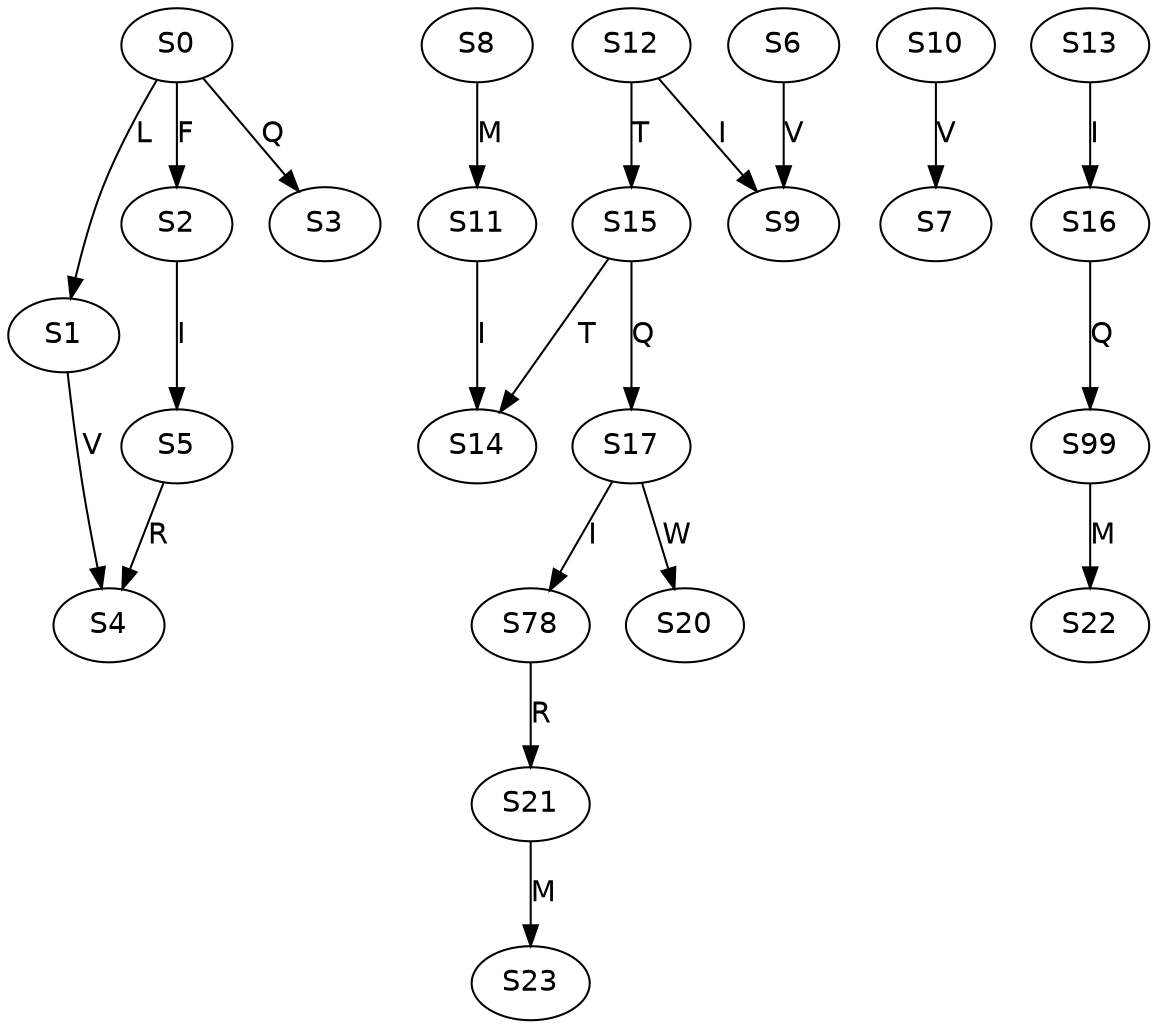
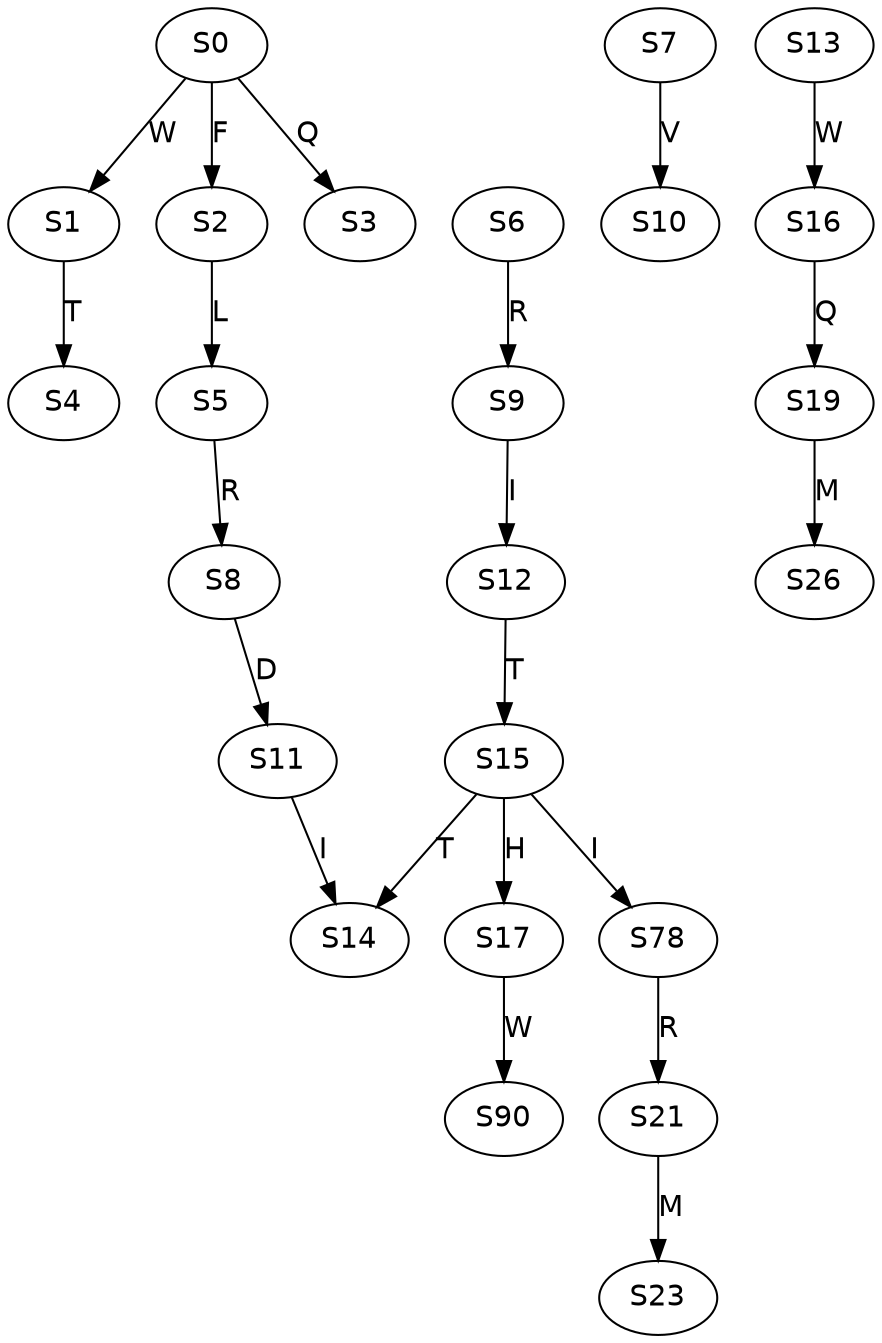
(936, 124) -> (660, 124)
(701, 127) -> (507, 482)
(144, 135) -> (162, 135)
(491, 135) -> (266, 672)
(794, 135) -> (518, 314)
(1095, 135) -> (829, 135)
(182, 335) -> (220, 314)
(644, 335) -> (515, 851)
(93, 446) -> (73, 314)
(1090, 446) -> (815, 403)
(147, 526) -> (217, 482)
(586, 527) -> (574, 843)
(685, 625) -> (504, 1119)
(1090, 625) -> (815, 582)
